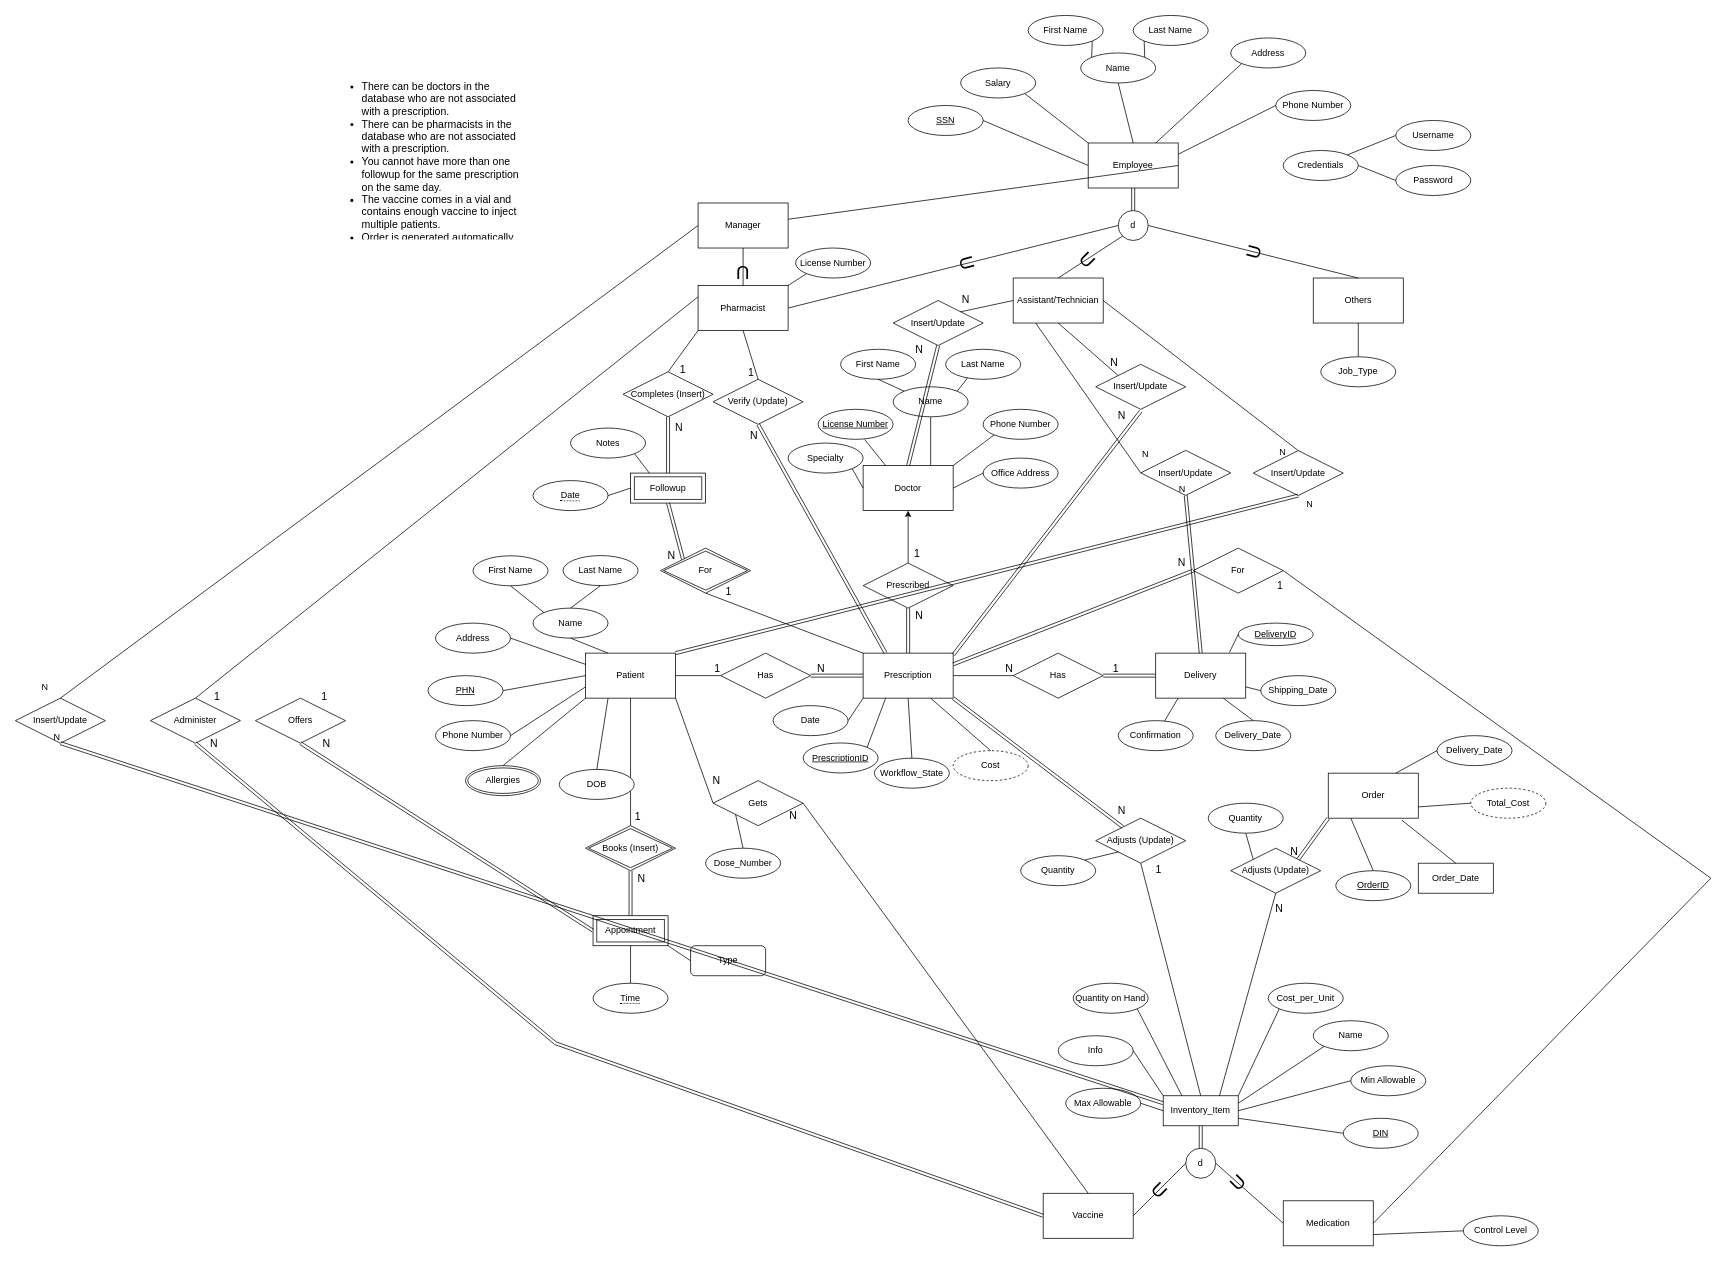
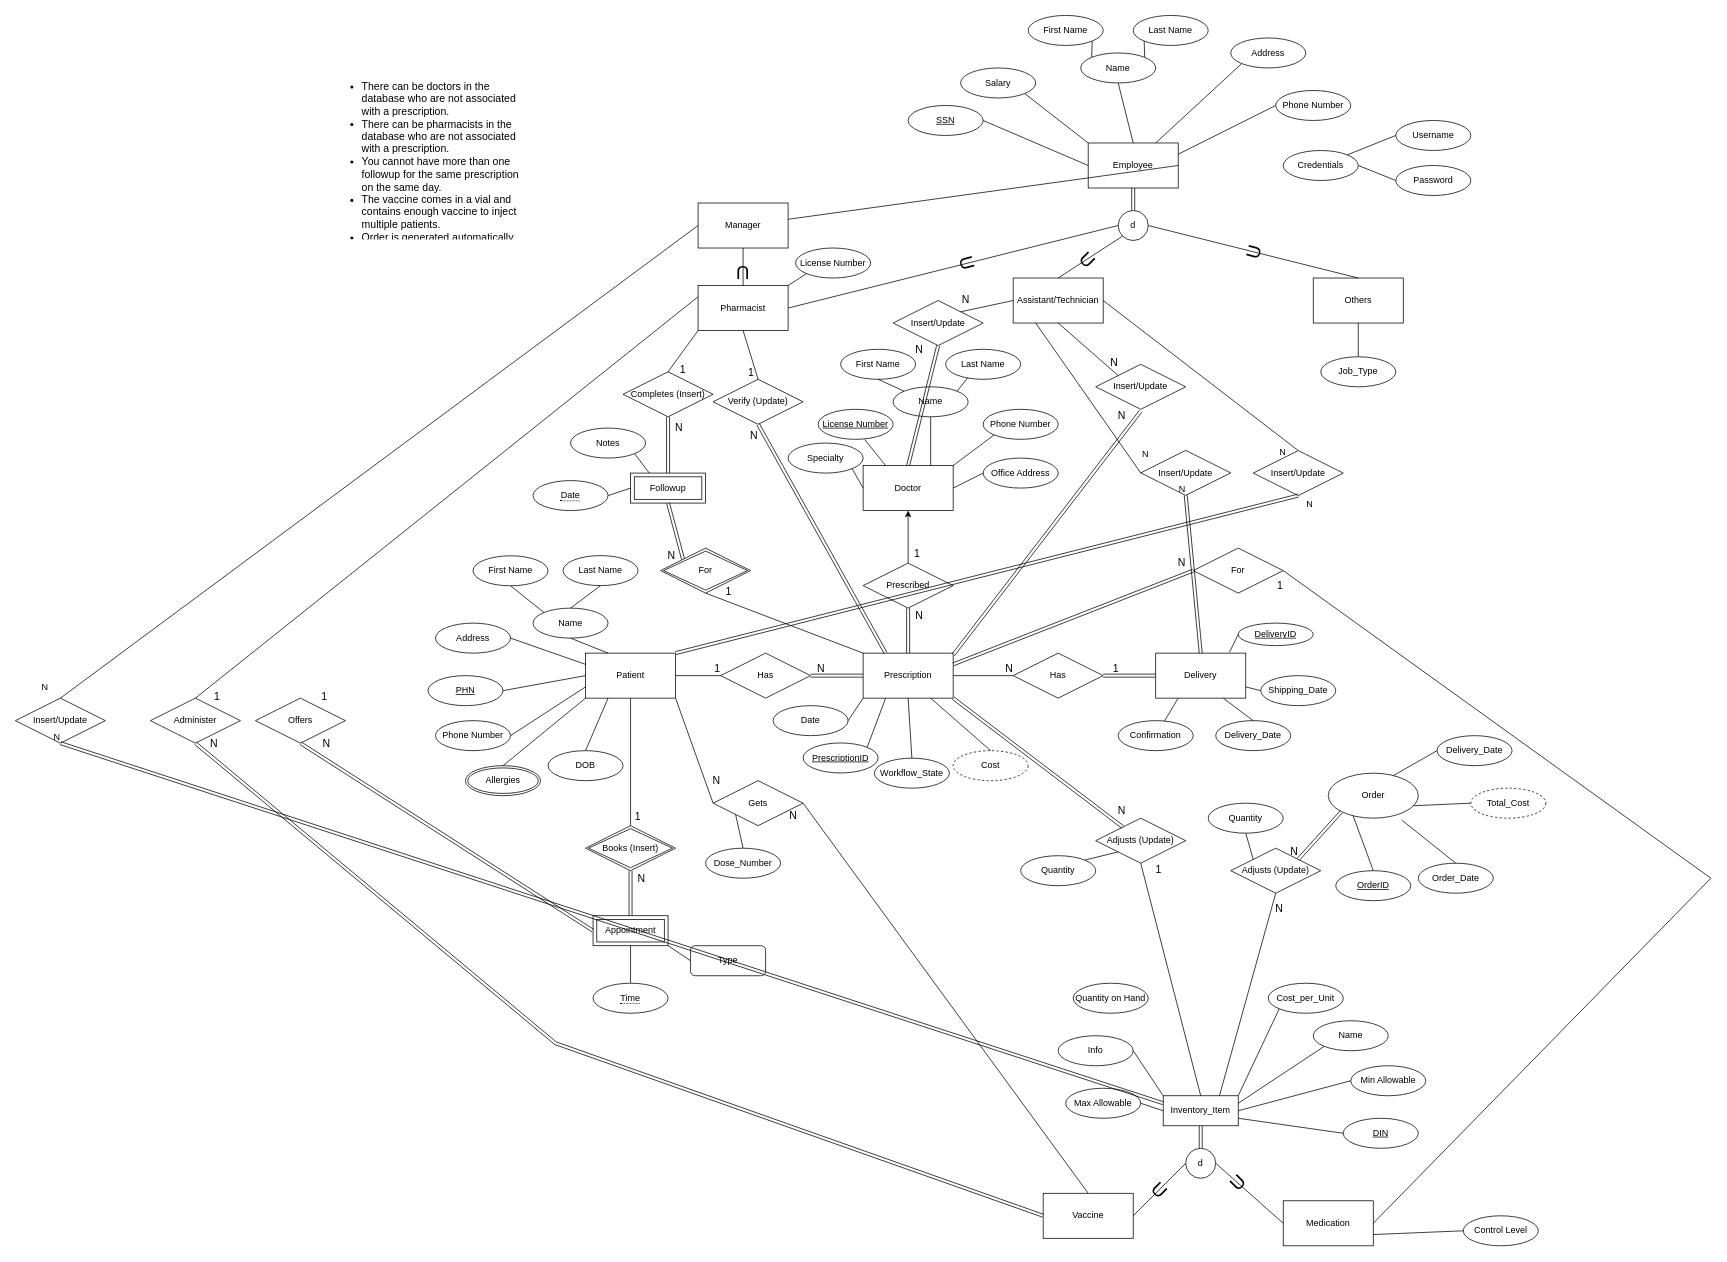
(597, 784) -> (585, 765)
(1373, 795) -> (1373, 795)
(1455, 878) -> (1455, 878)
(1159, 1051) -> none
